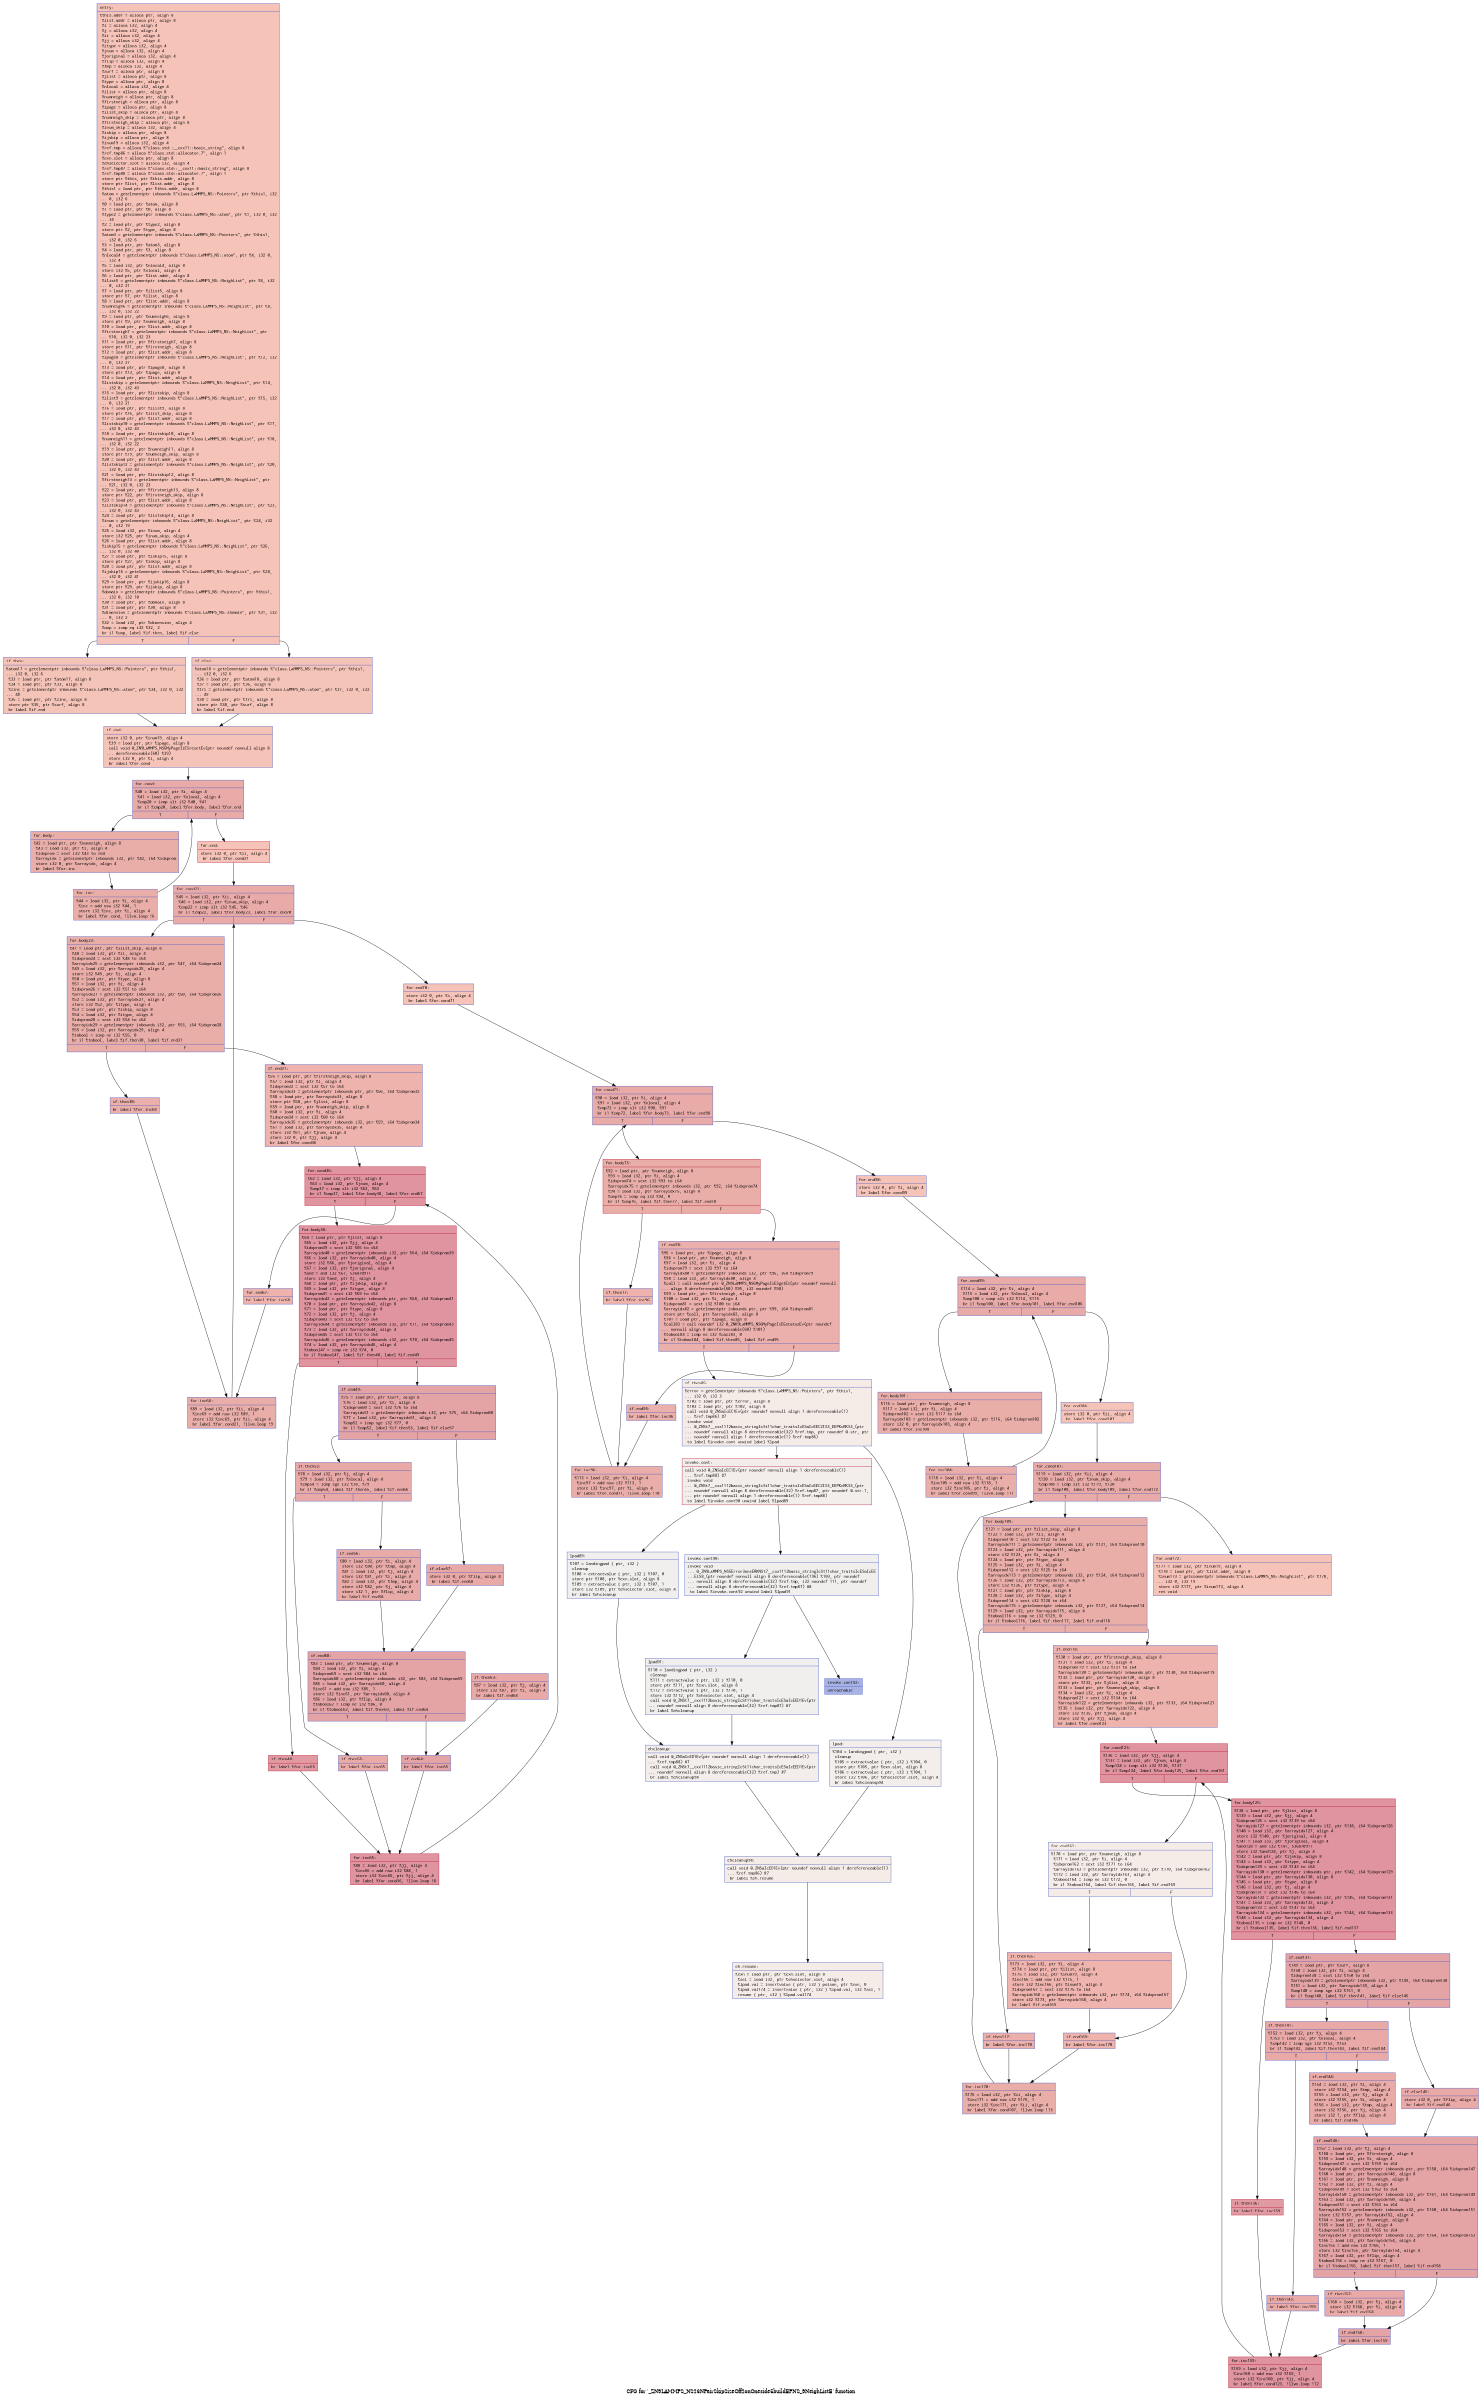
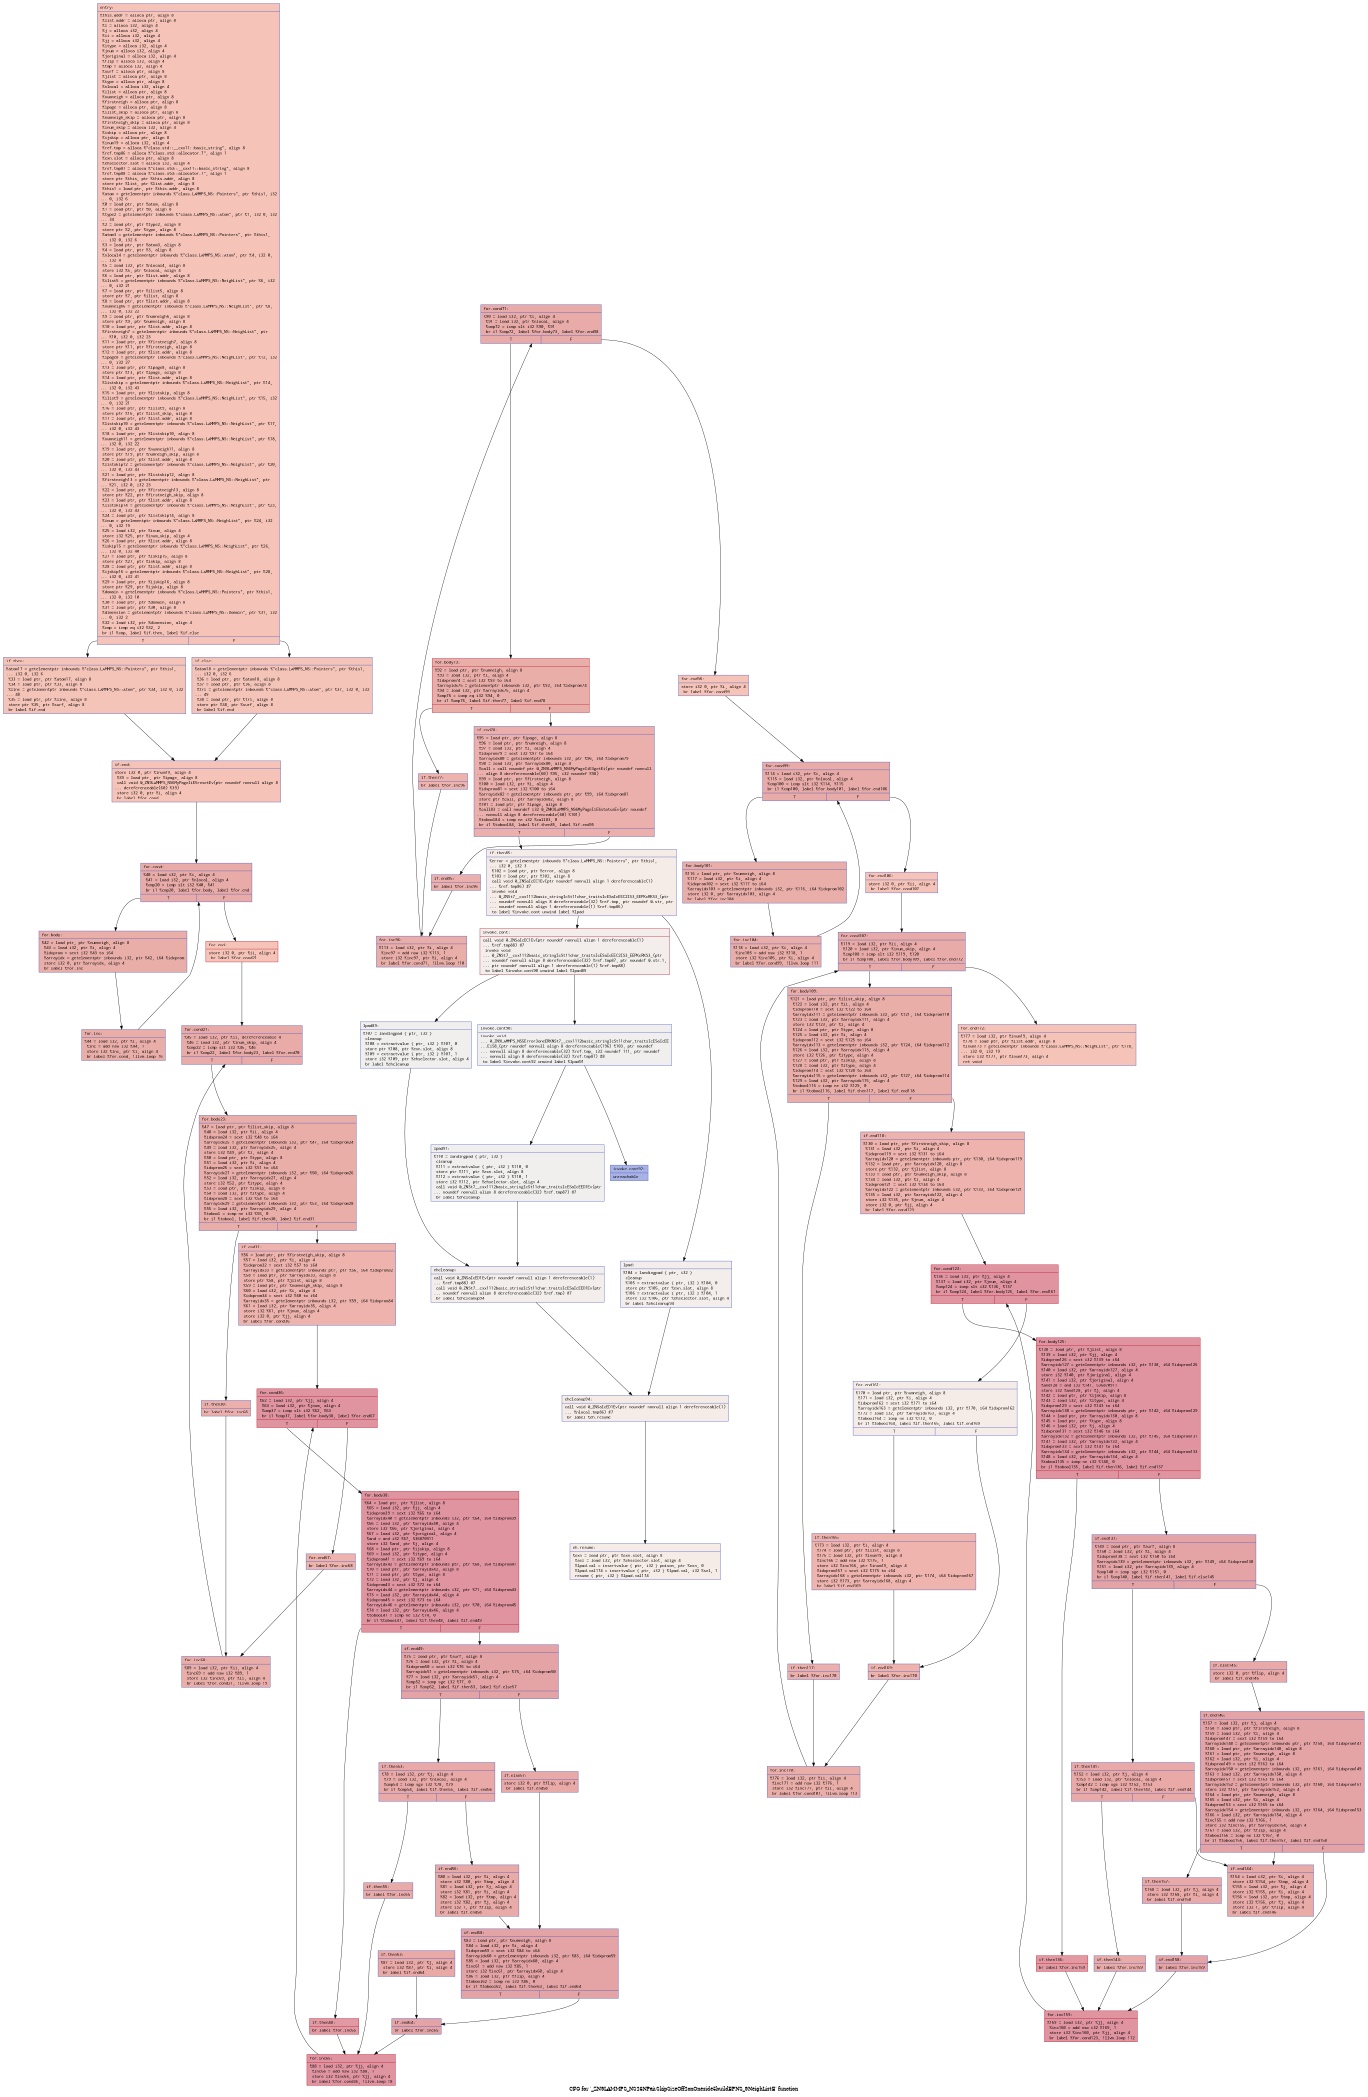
(213, 897) -> (233, 1037)
(439, 994) -> none
(748, 1873) -> (589, 1412)
(1364, 2129) -> (1274, 1857)
